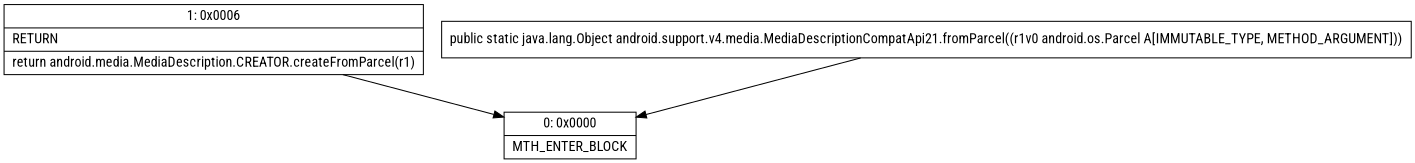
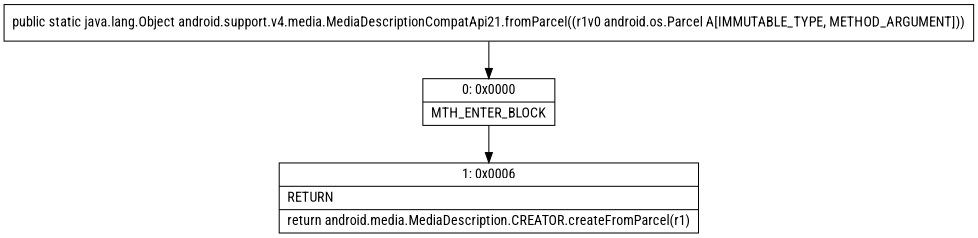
(418, 95) -> (489, 139)
